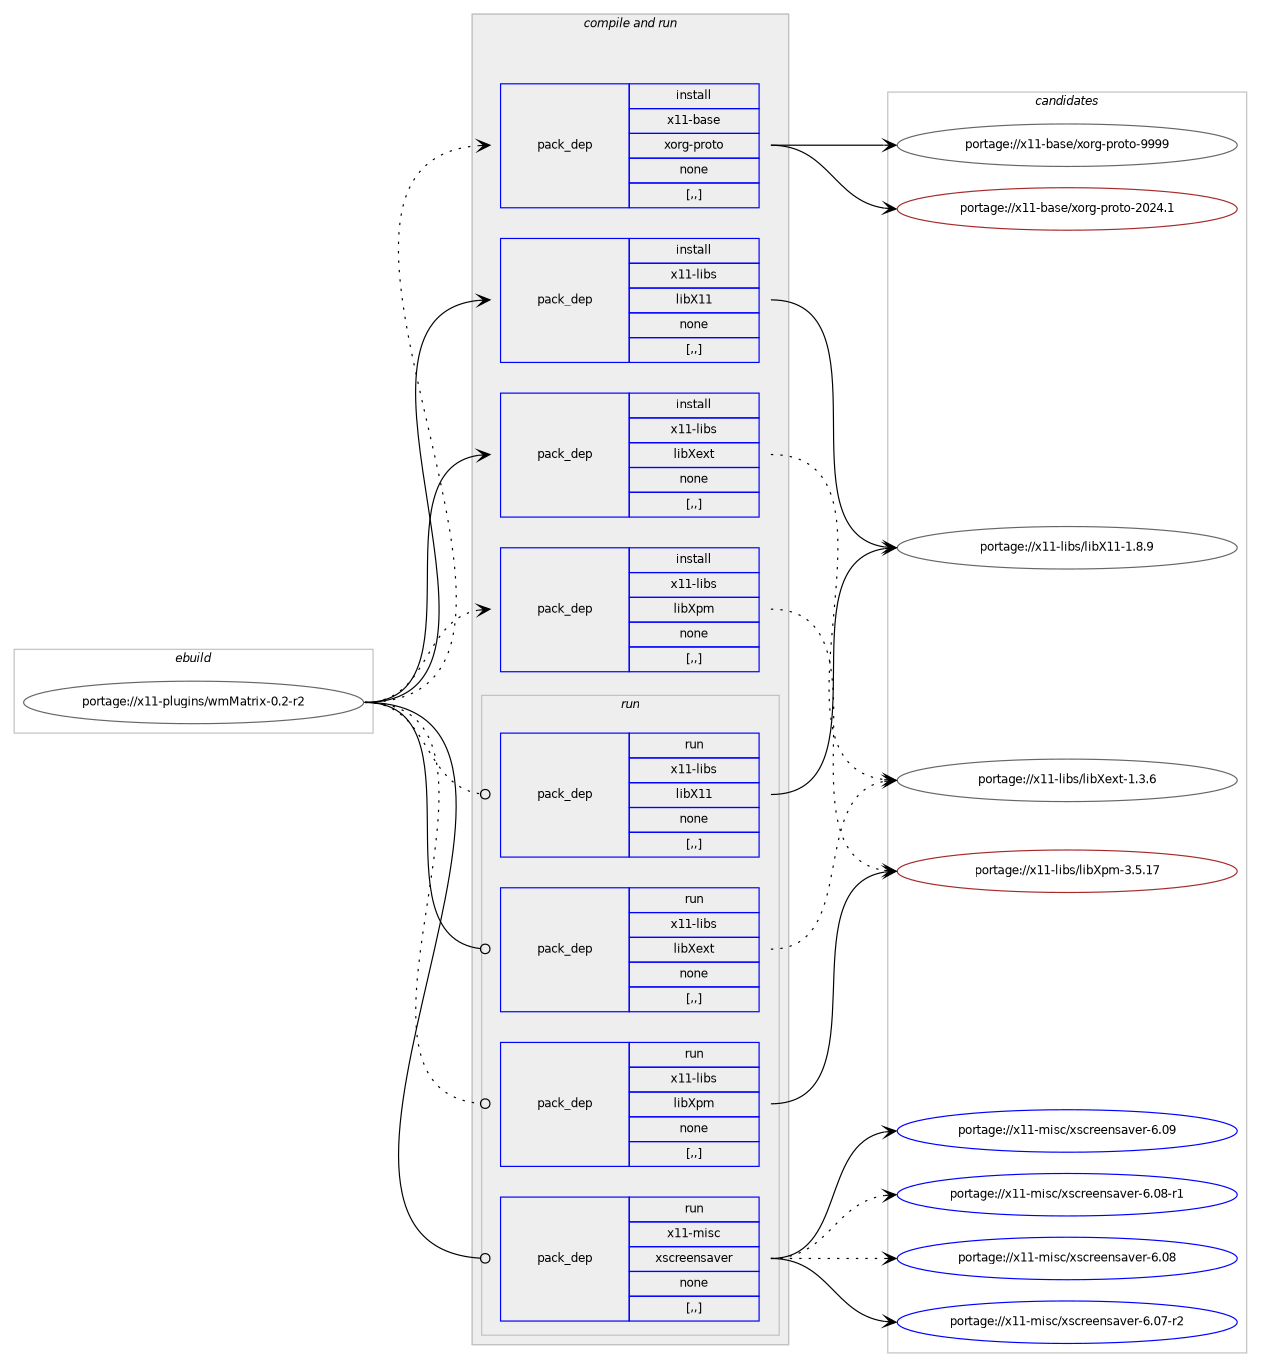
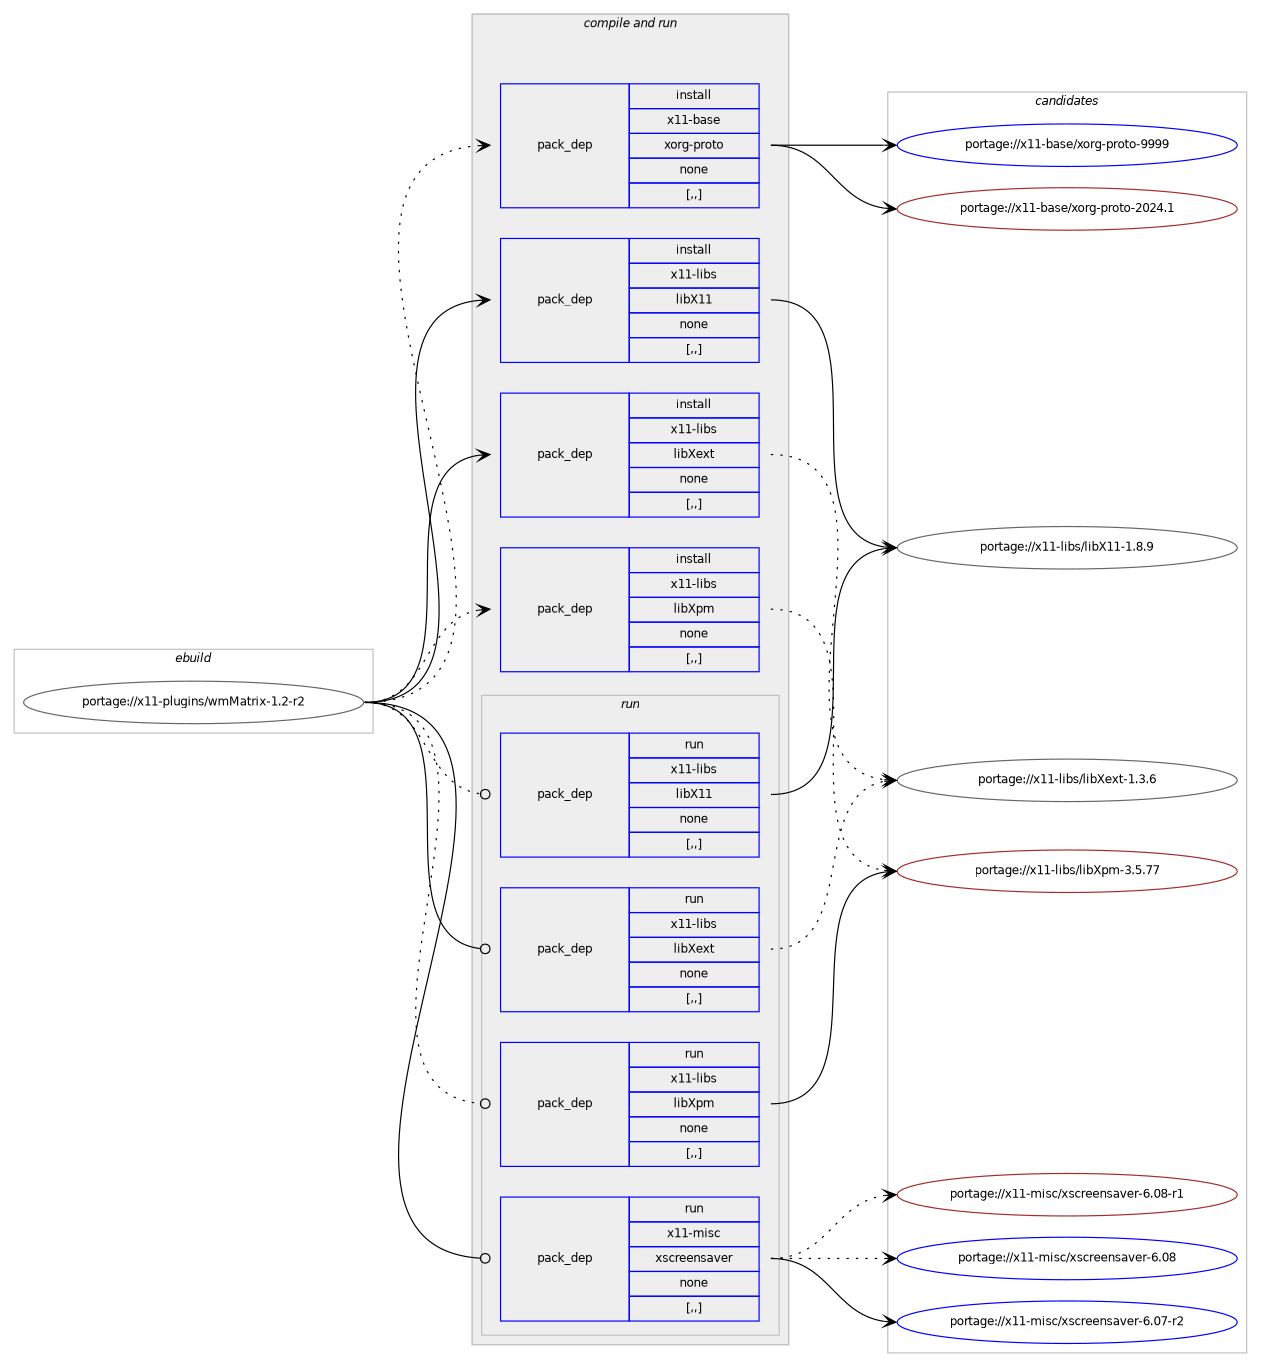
(1067, 145) -> (1067, 145)
(194, 702) -> (194, 702)
(1067, 871) -> (1067, 871)
(1067, 1131) -> none
(1067, 1195) -> (1067, 1195)
